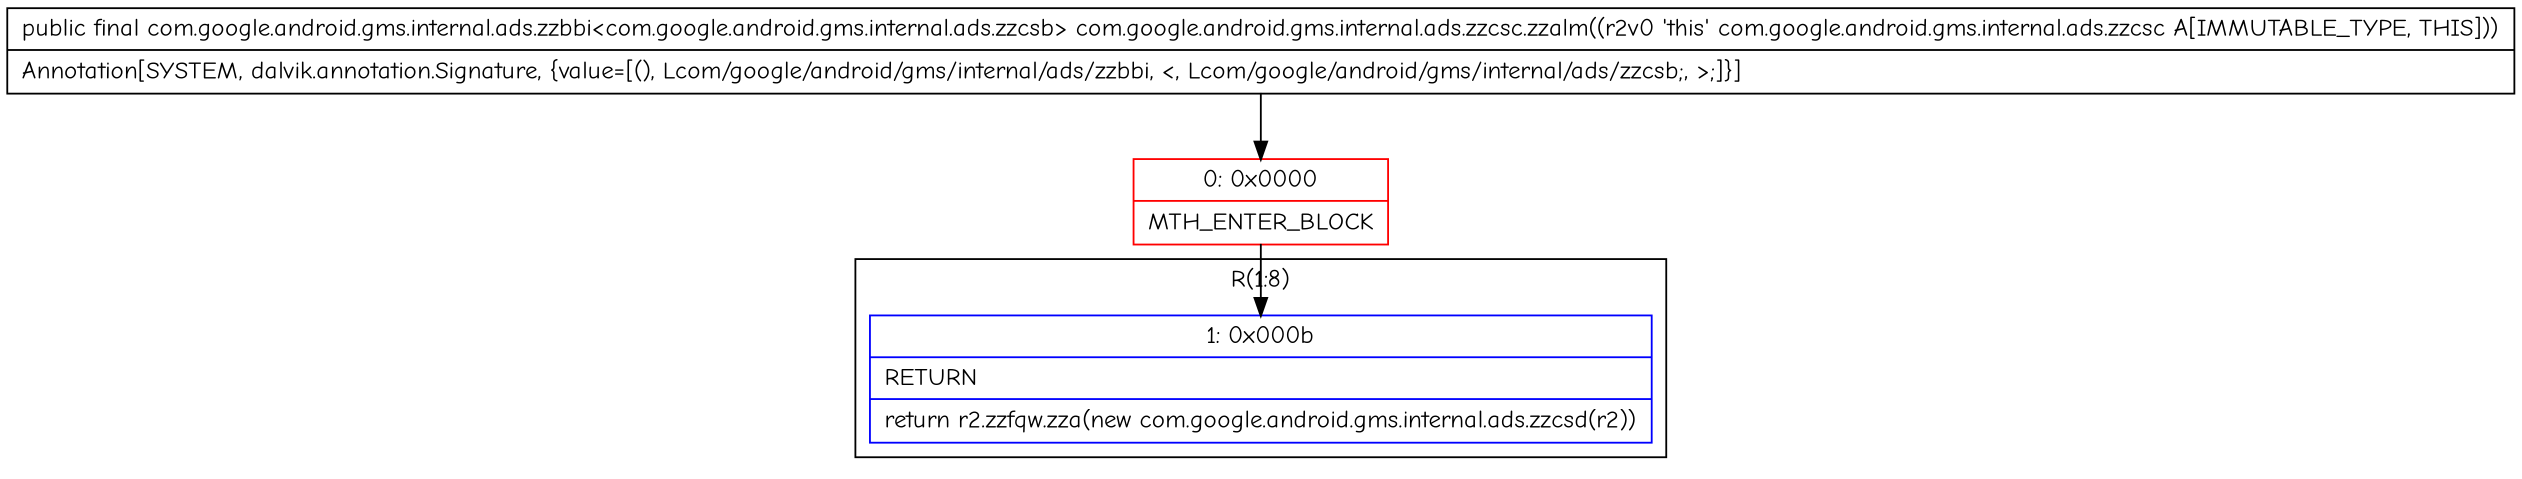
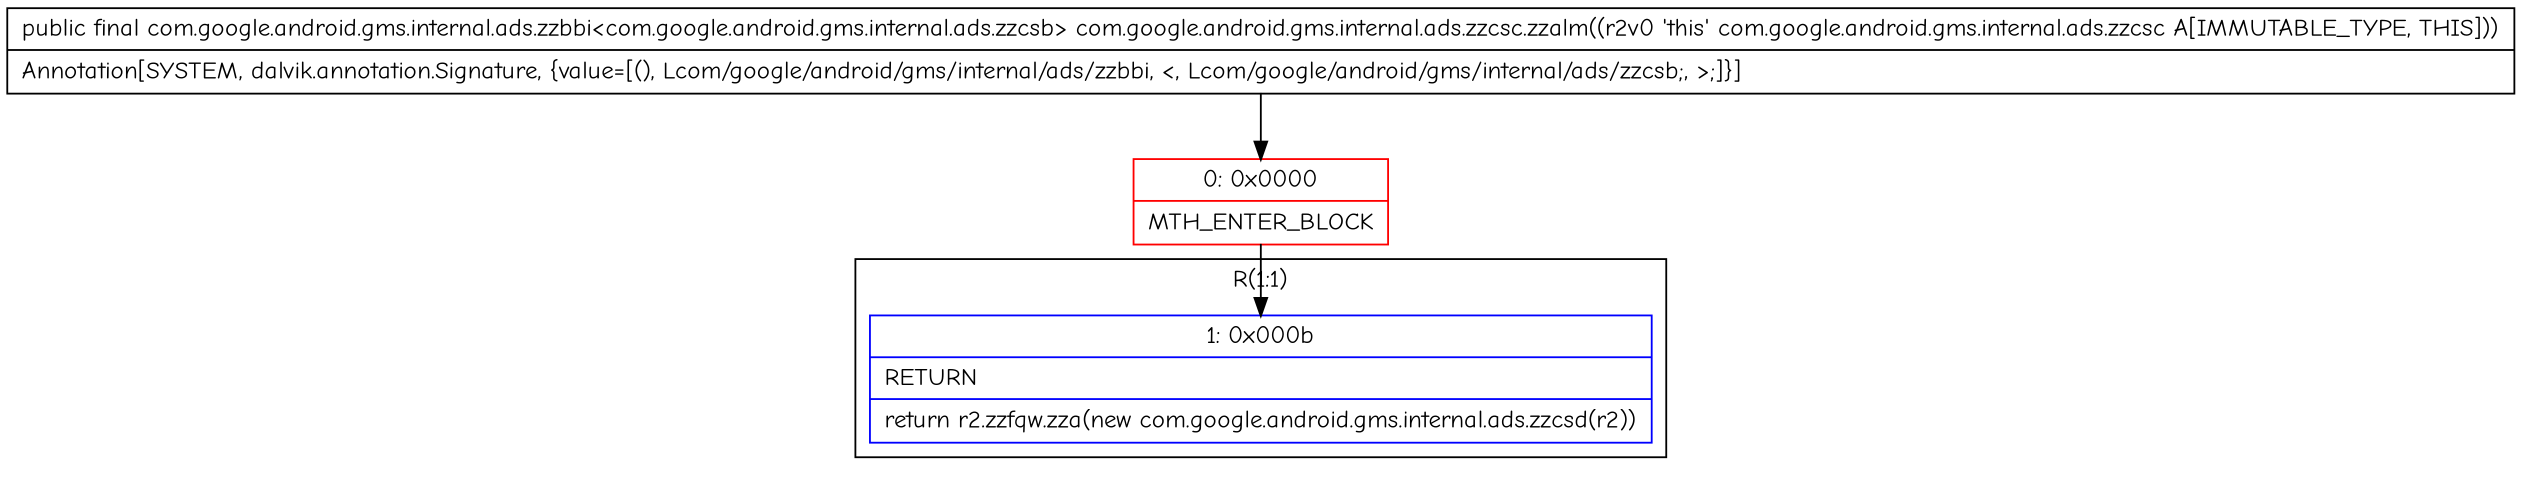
(1261, 280) -> (1261, 280)
